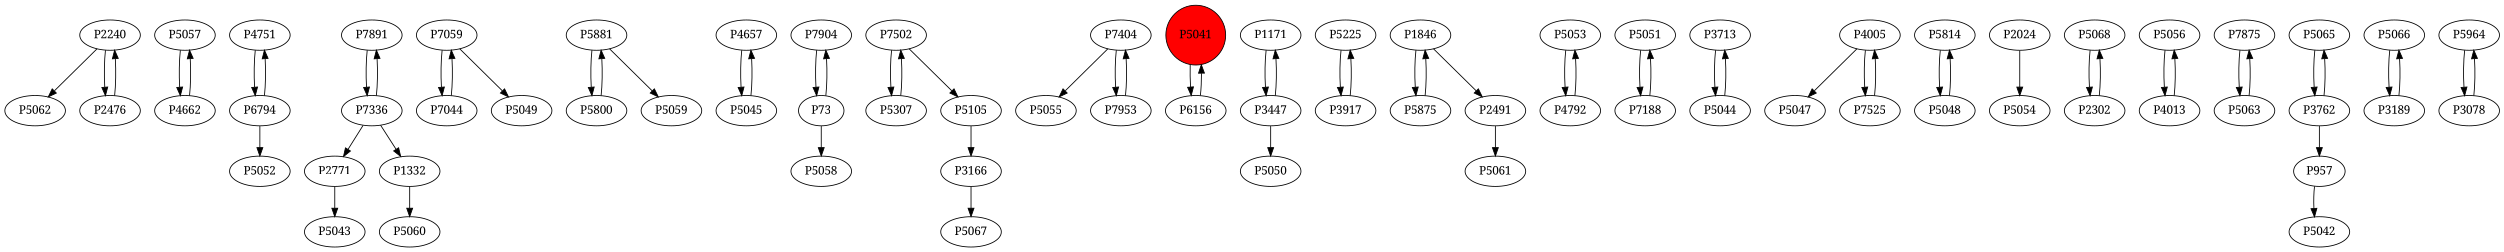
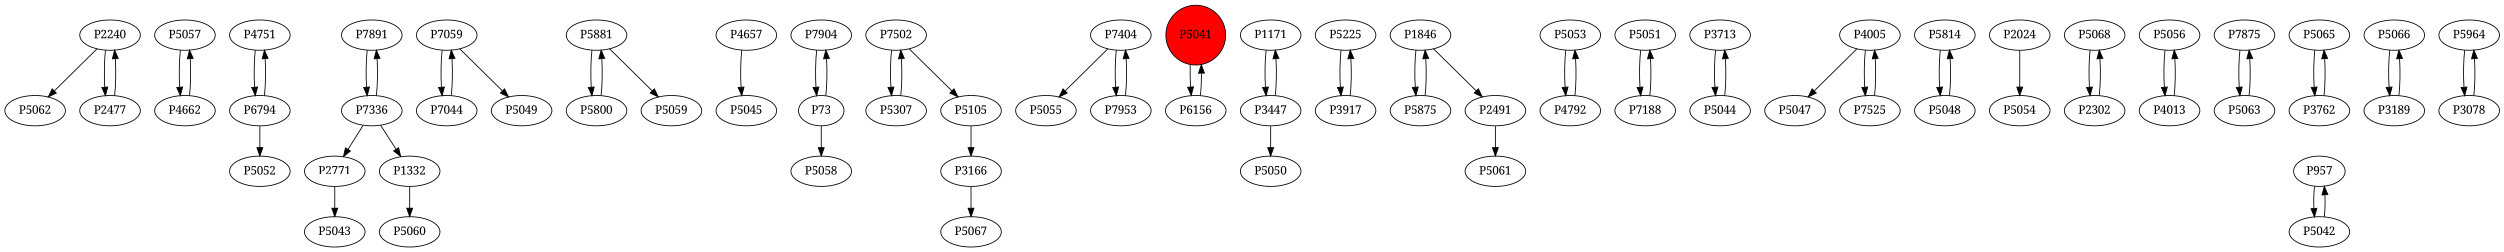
(752, 77) -> none
(110, 111) -> (110, 111)
(2319, 137) -> (2325, 206)
